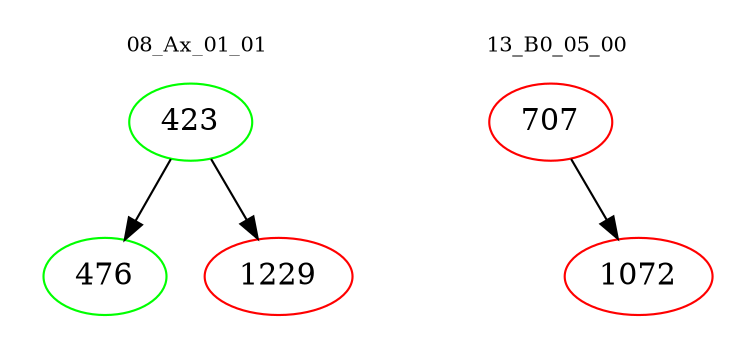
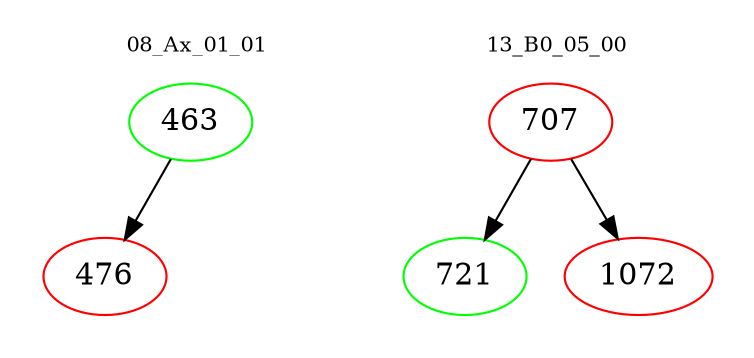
(191, 122) -> (191, 122)
(105, 276) -> (105, 276)
(279, 276) -> none
none -> (465, 276)
